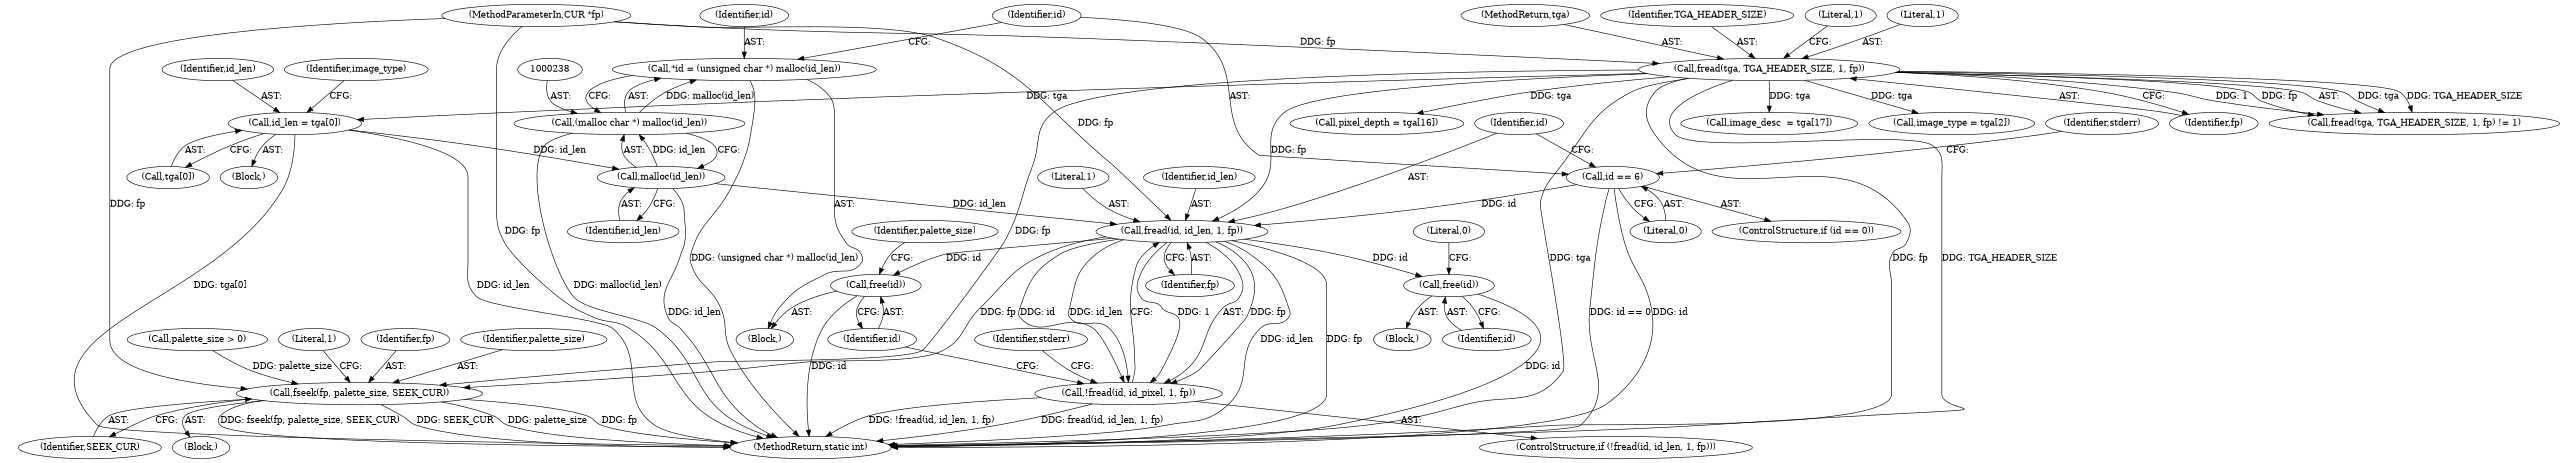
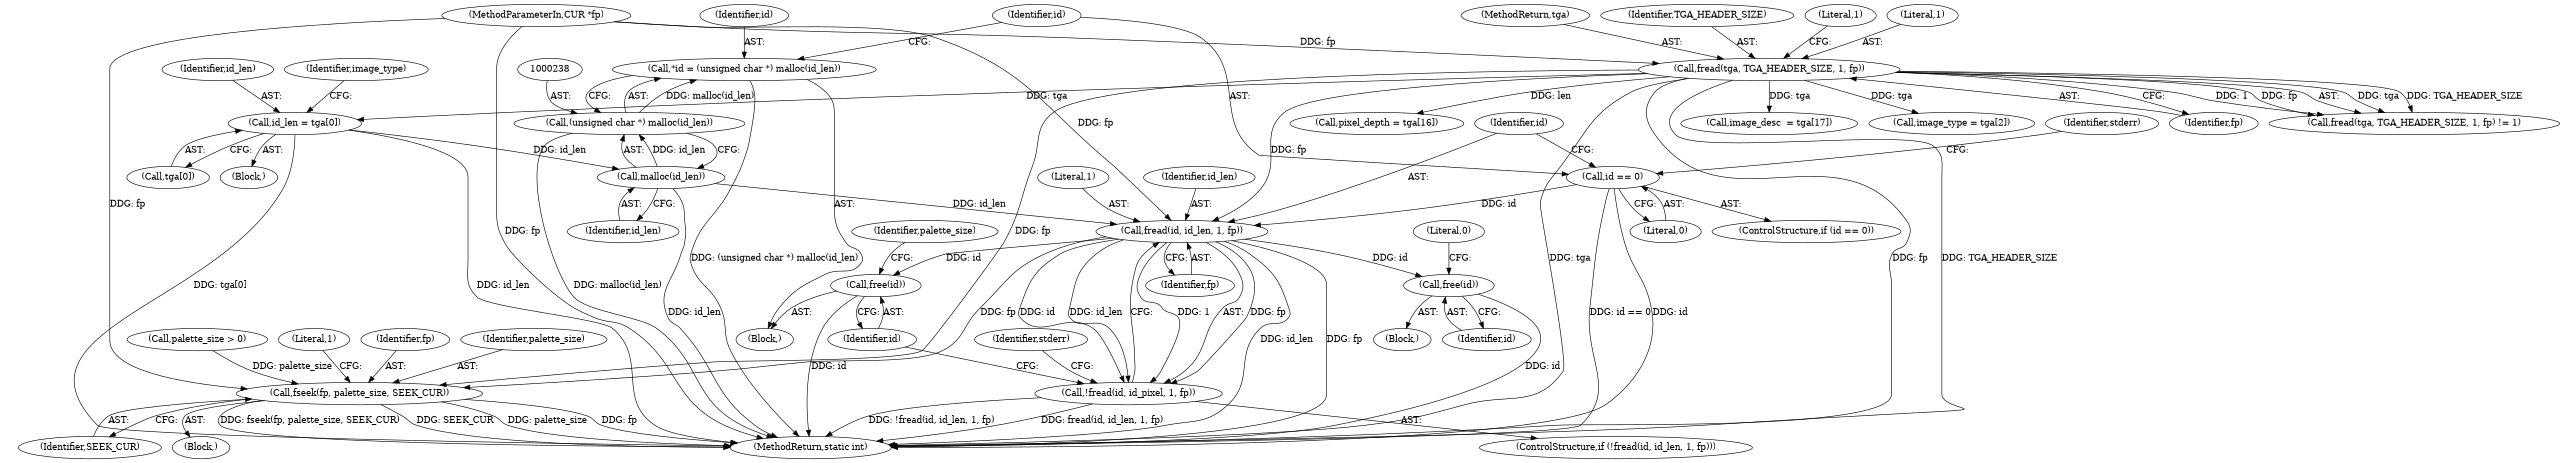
(1551, 97) -> (1551, 97)
(629, 124) -> (629, 124)
(1613, 178) -> (1613, 178)
